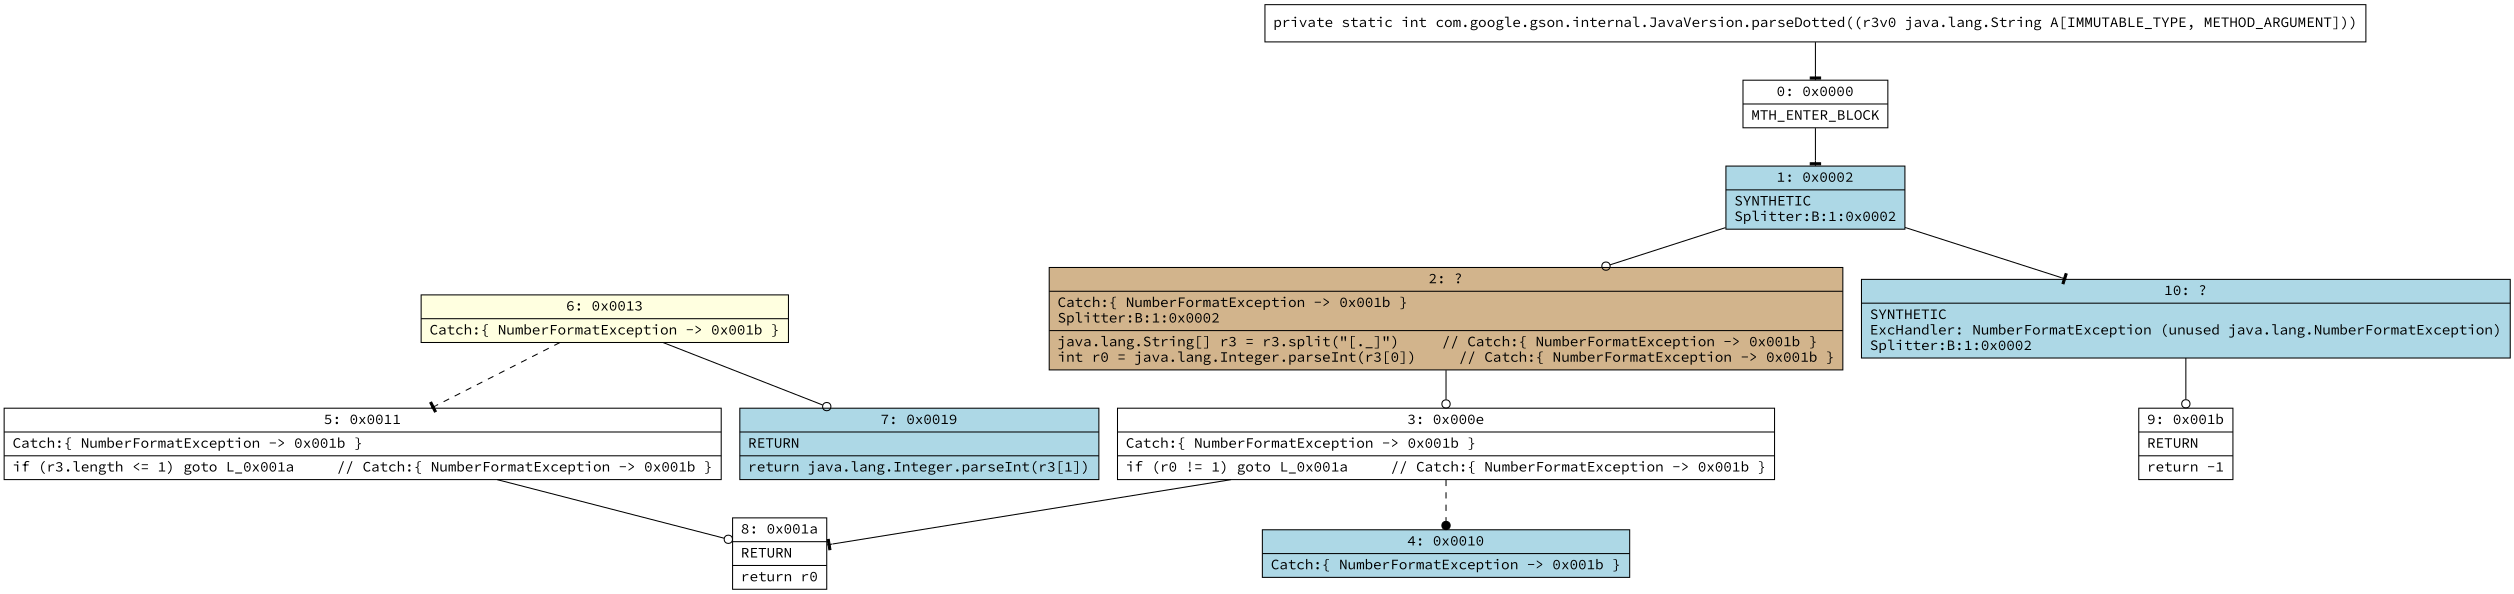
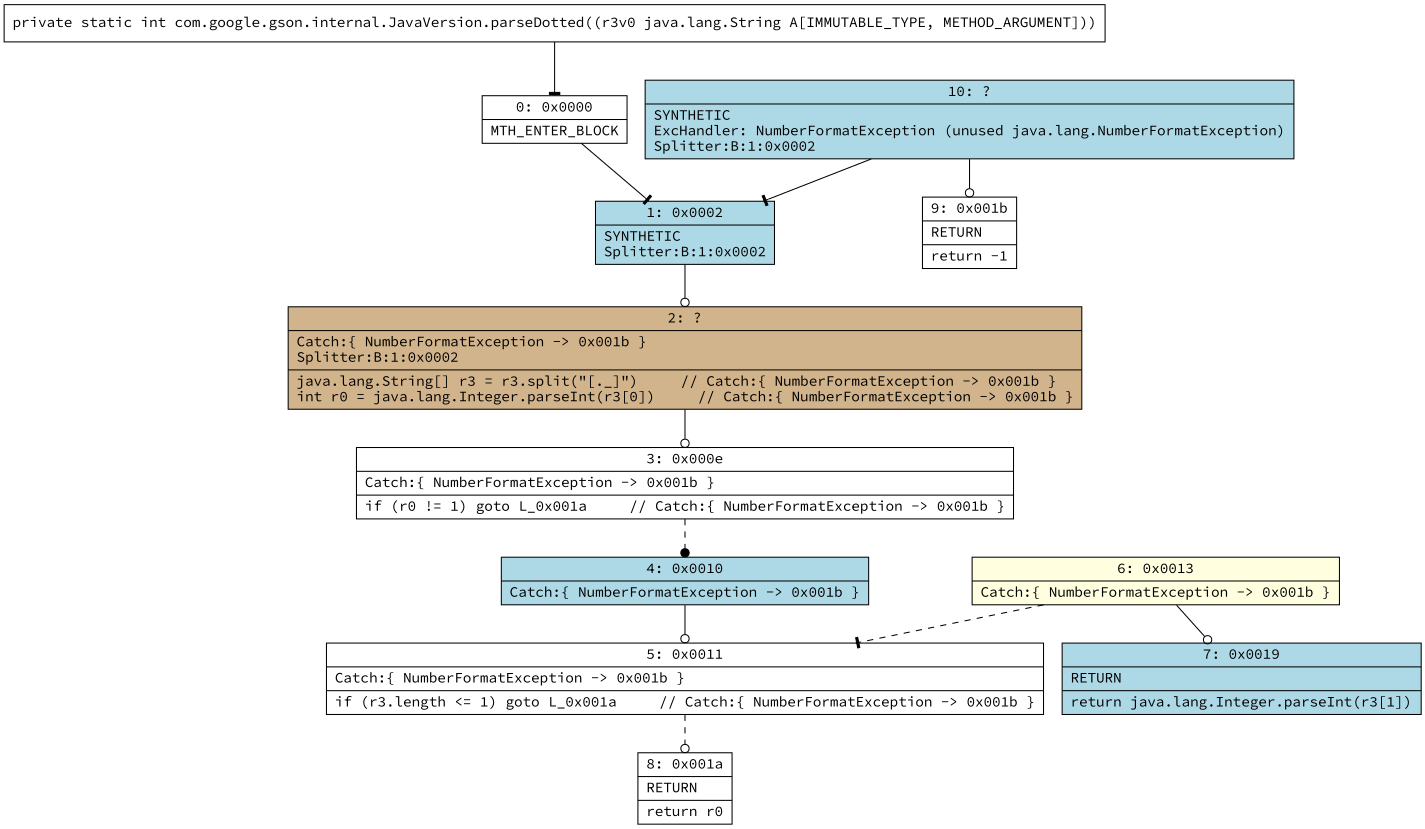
(1983, 253) -> (820, 179)
(611, 509) -> (685, 729)
(1032, 512) -> none
none -> (685, 620)
